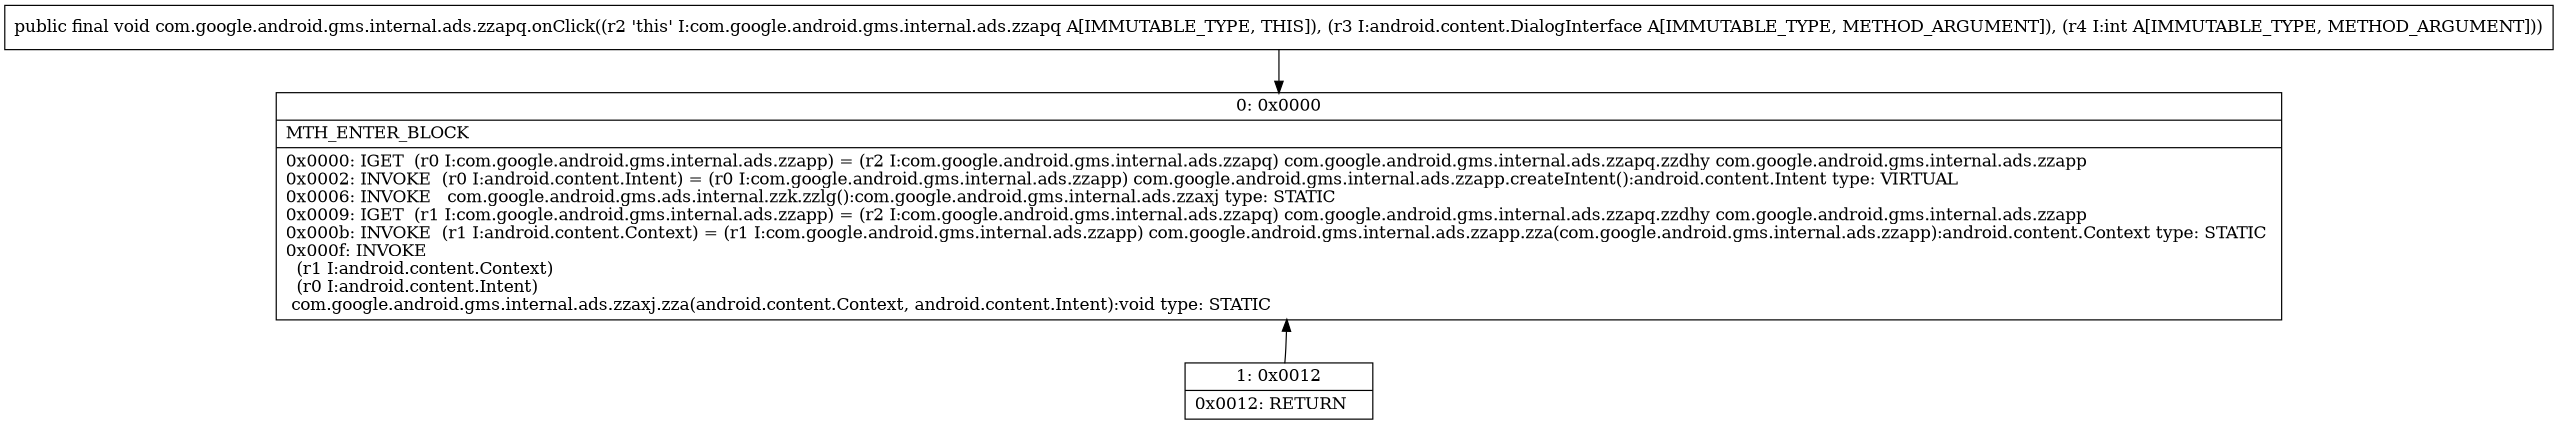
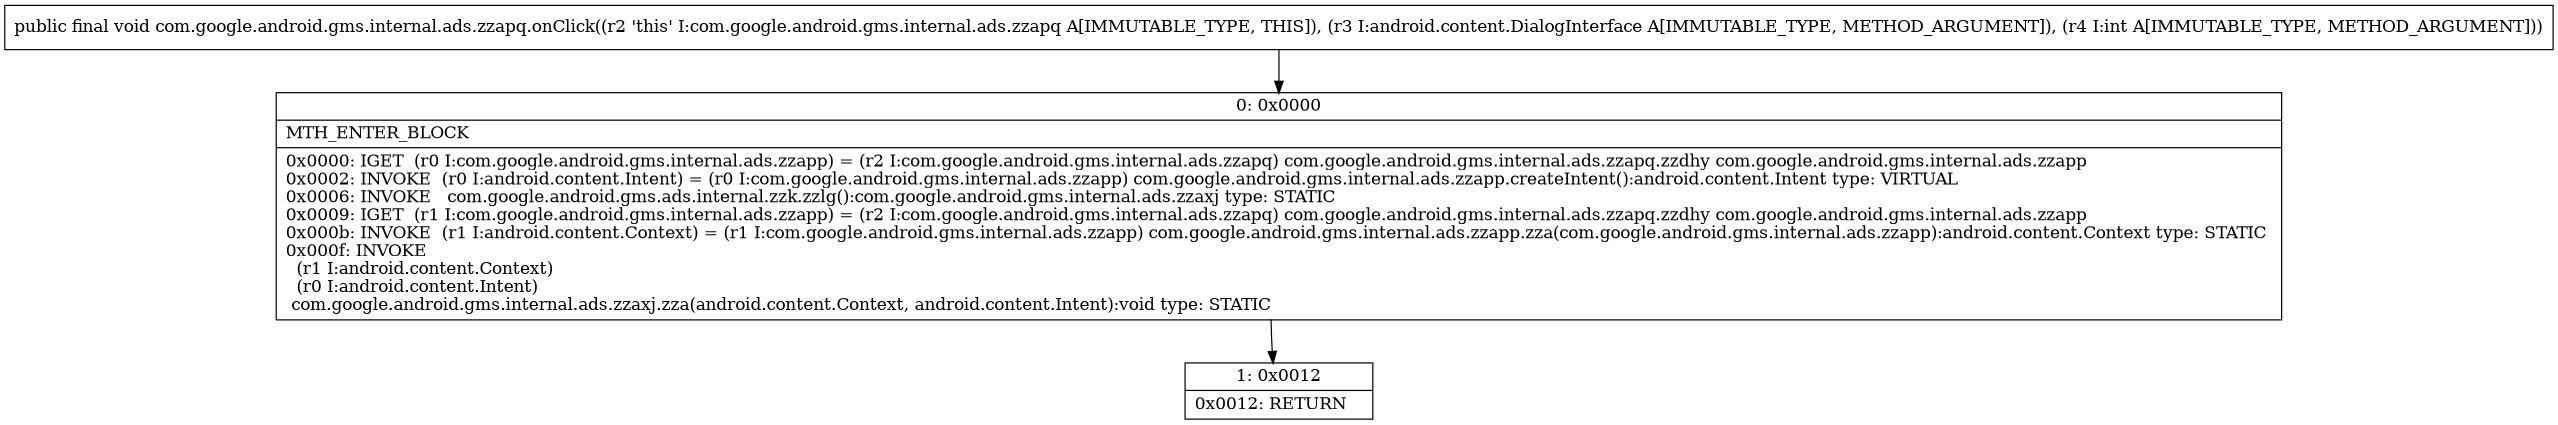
(1286, 347) -> (1271, 335)
